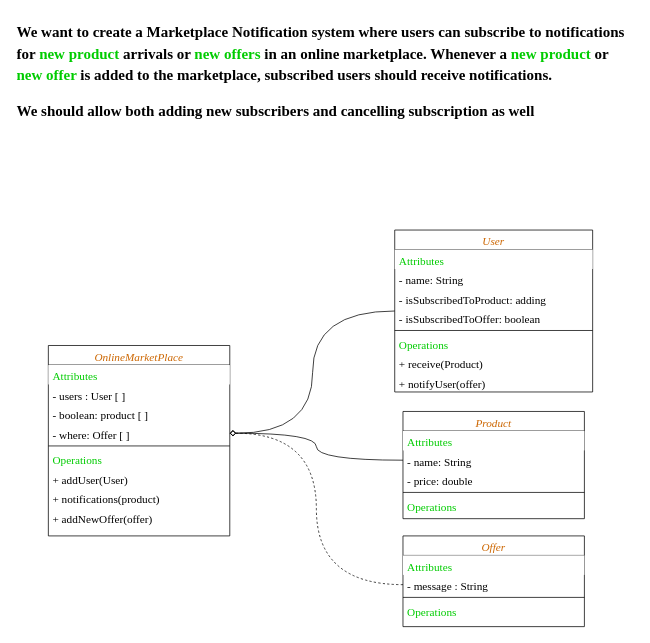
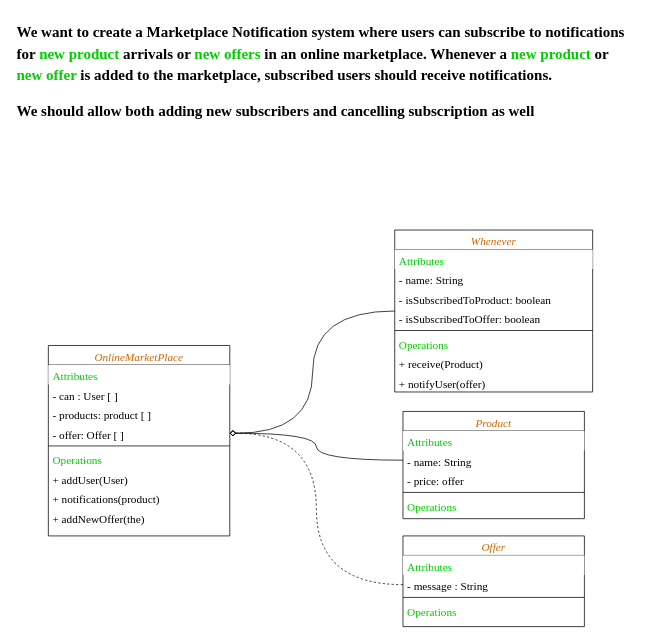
(494, 242) -> (494, 242)
(488, 300) -> (491, 300)
(100, 396) -> (94, 396)
(113, 416) -> (118, 416)
(102, 435) -> (102, 435)
(447, 482) -> (446, 482)
(114, 519) -> (108, 519)
